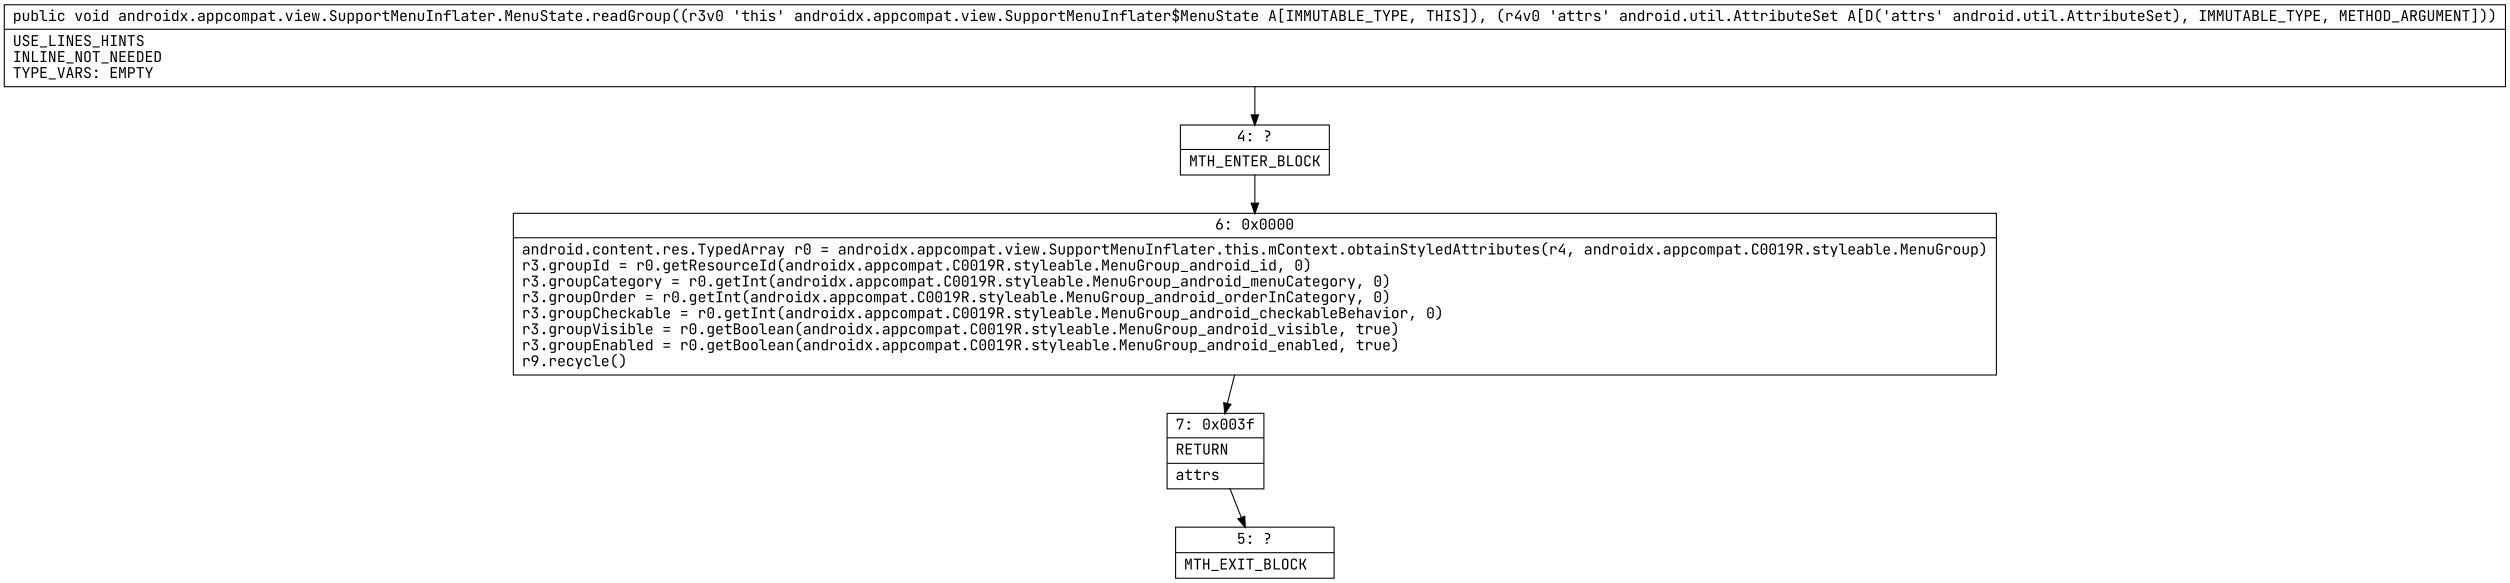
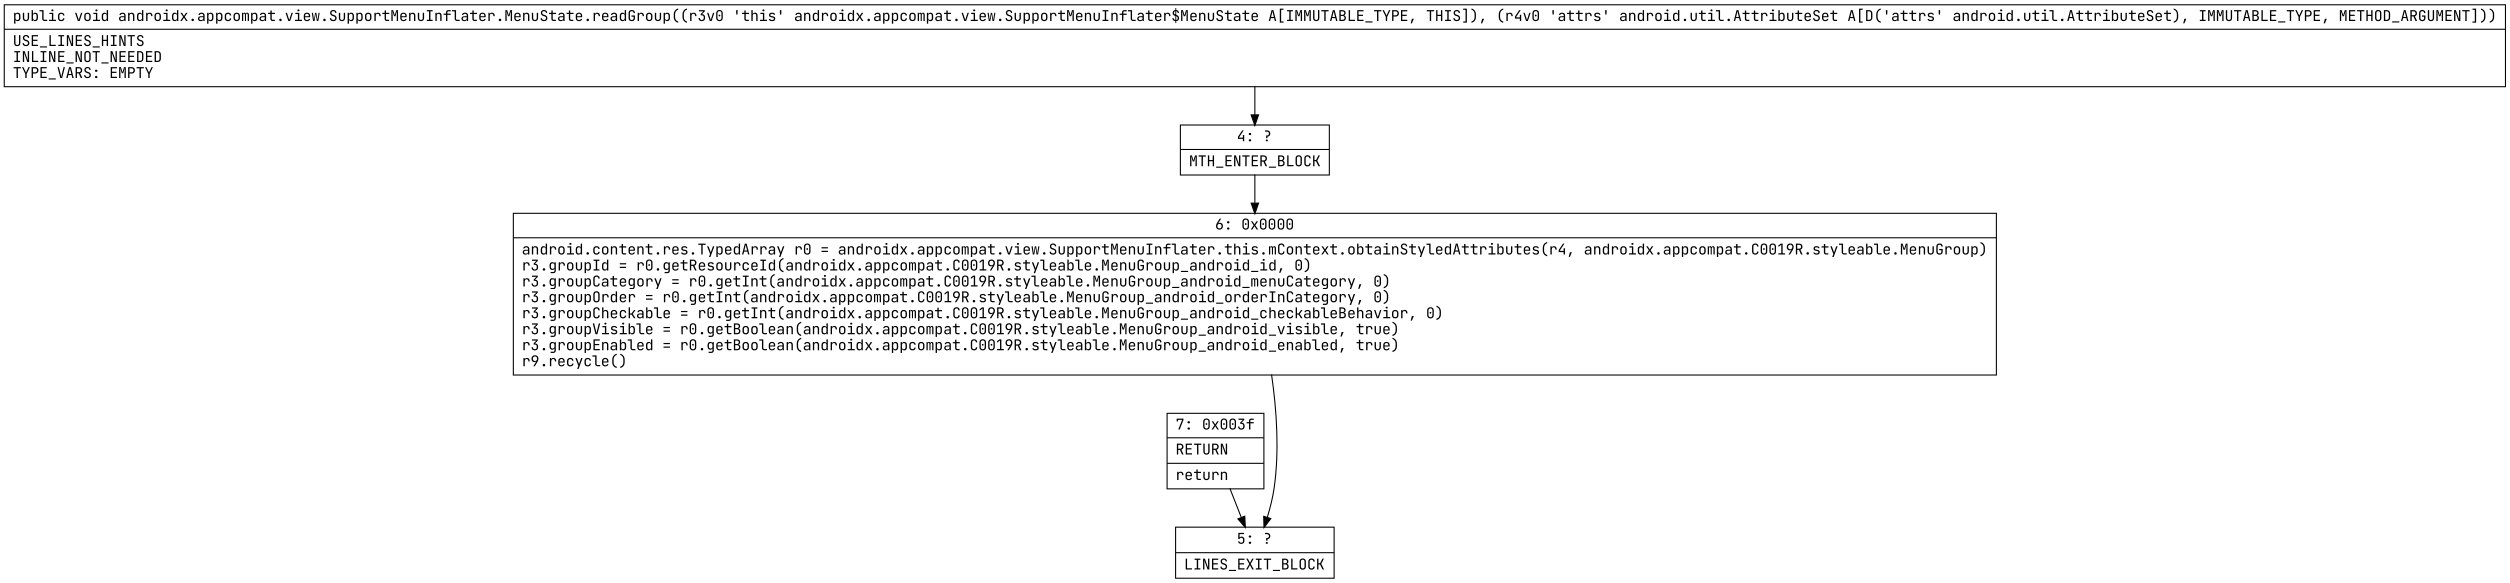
(1231, 389) -> (1277, 446)
(1198, 476) -> (1202, 476)
(1246, 565) -> (1255, 565)
